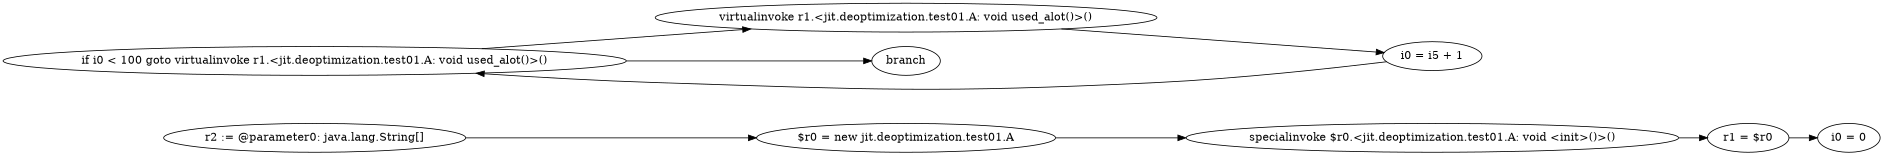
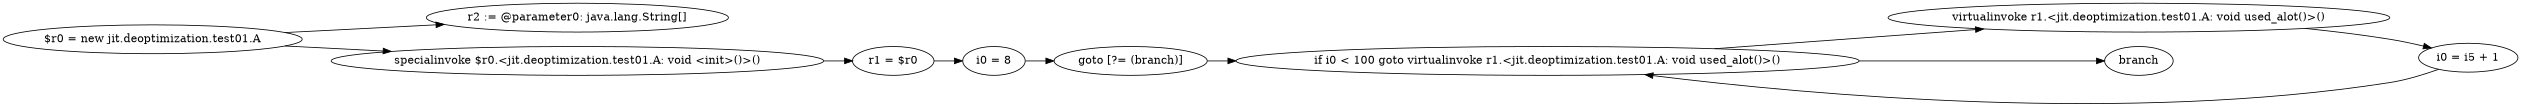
none -> (1131, 61)
(607, 138) -> (361, 29)
(1849, 138) -> (994, 61)
